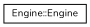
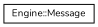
(45, 14) -> (49, 14)
